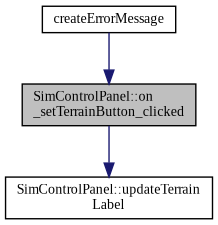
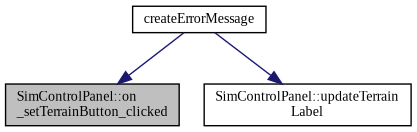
(109, 144) -> (243, 54)
